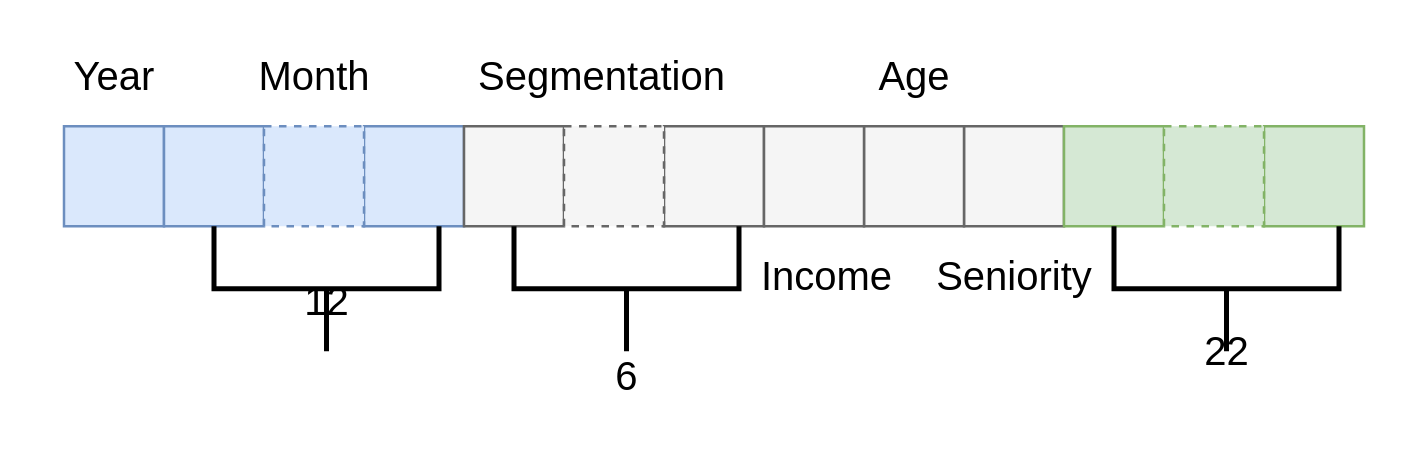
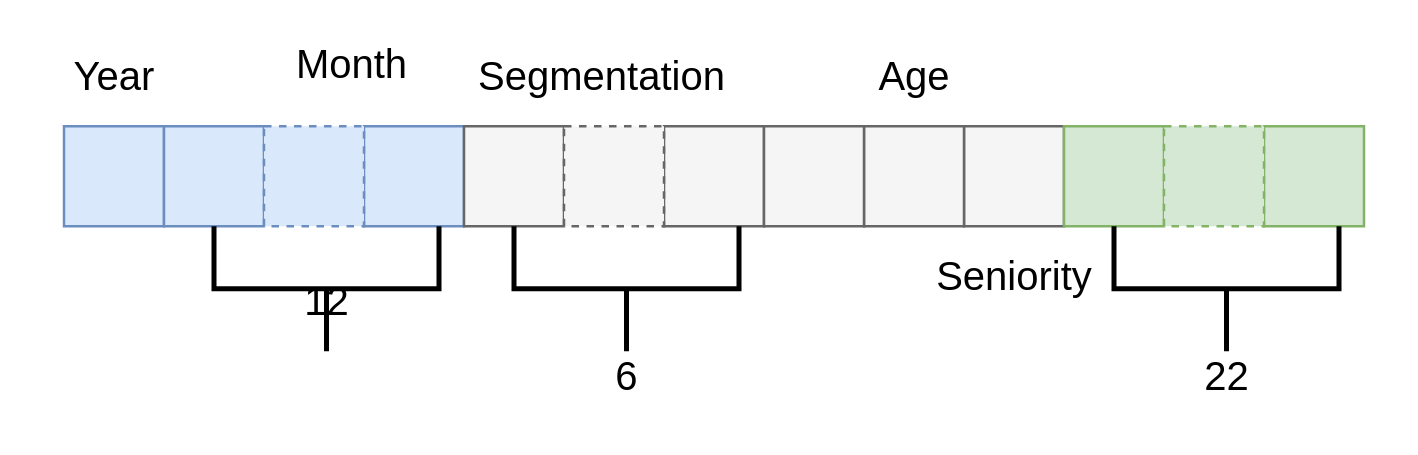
(314, 76) -> (351, 64)
(826, 276) -> none
(1226, 351) -> (1226, 376)
